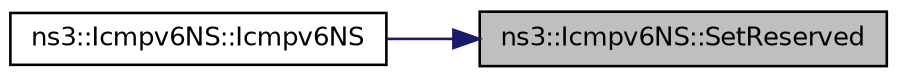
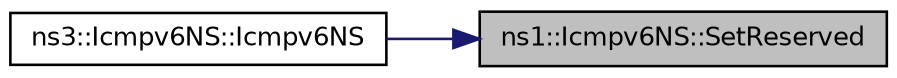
(683, 39) -> (683, 39)
